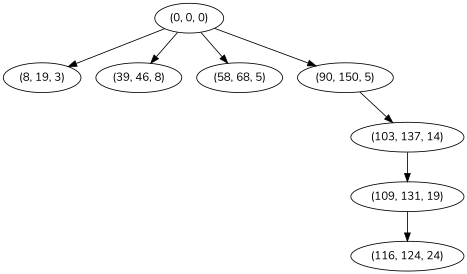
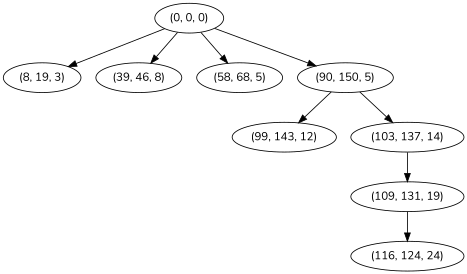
none -> (284, 137)
